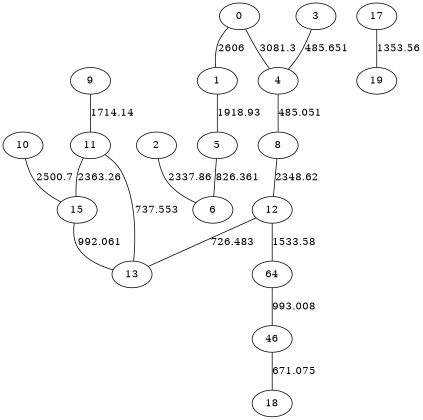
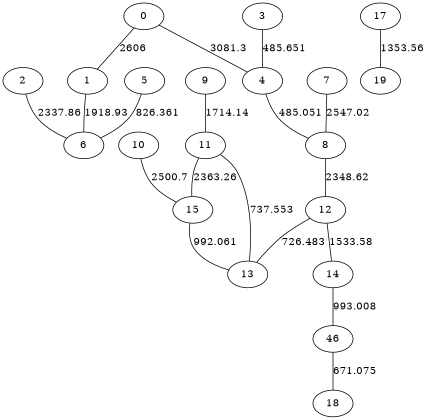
none -> (327, 81)
(217, 113) -> (84, 113)
(272, 274) -> (333, 274)
